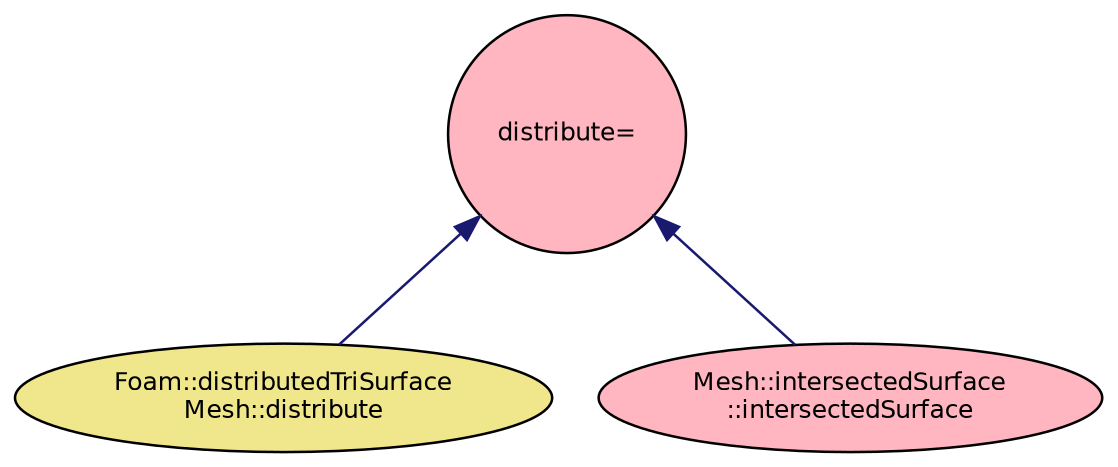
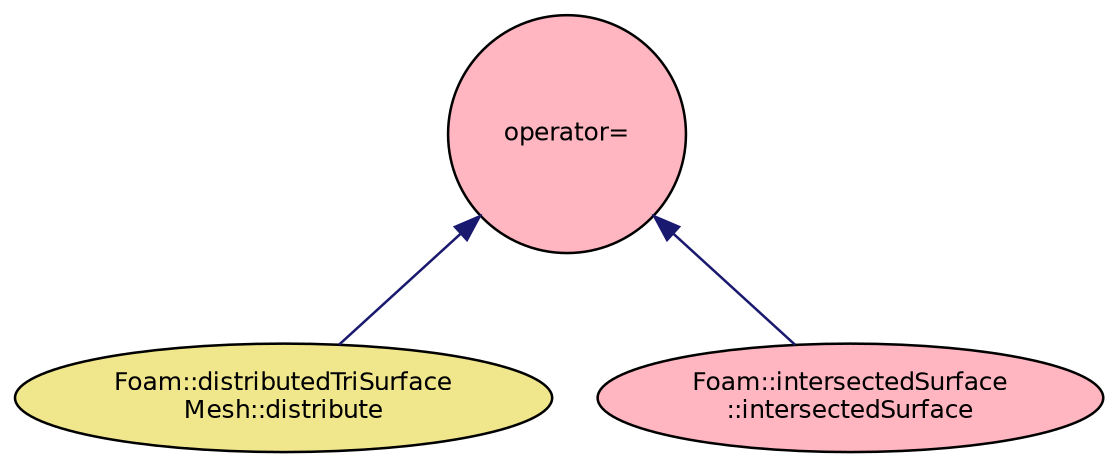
(567, 134) -> (567, 134)
(850, 398) -> (850, 398)
